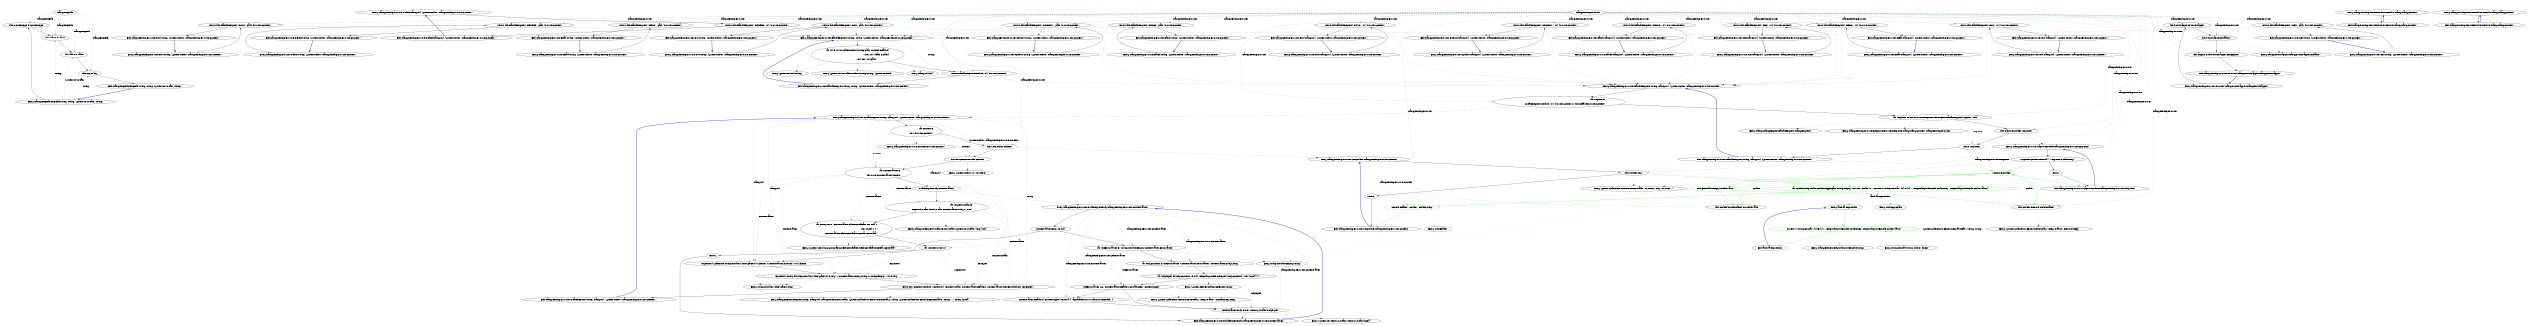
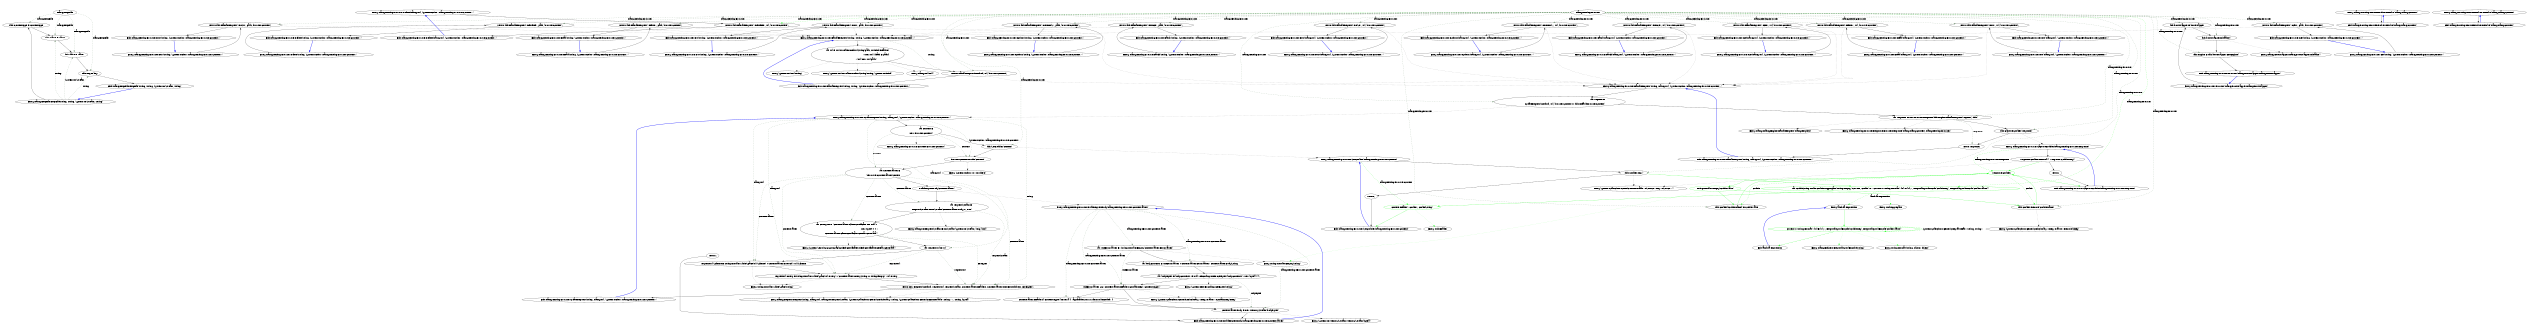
(1051, 229) -> none
